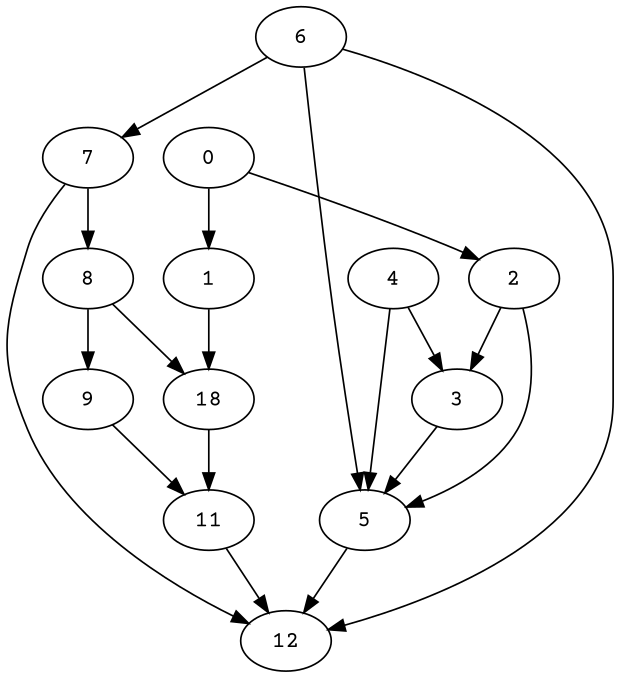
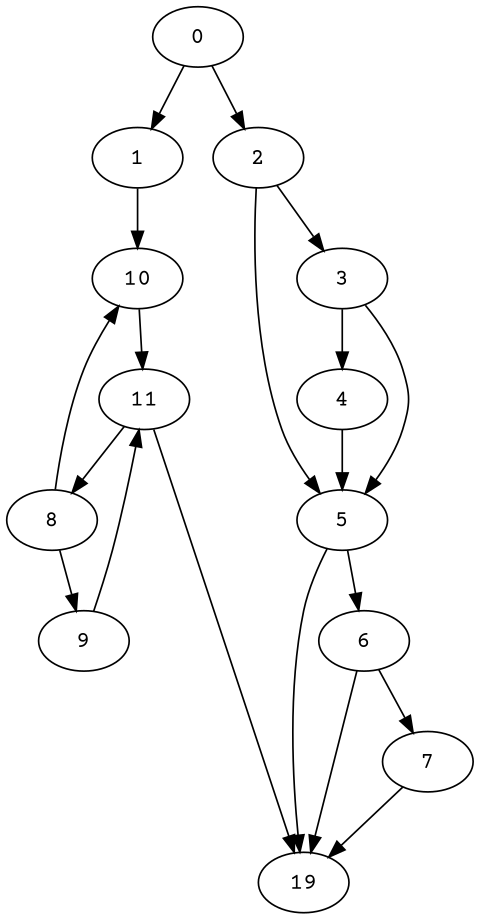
(88, 210) -> (103, 453)
(328, 271) -> (352, 572)
(421, 331) -> (342, 331)
(209, 399) -> (138, 279)
(286, 641) -> (304, 883)
